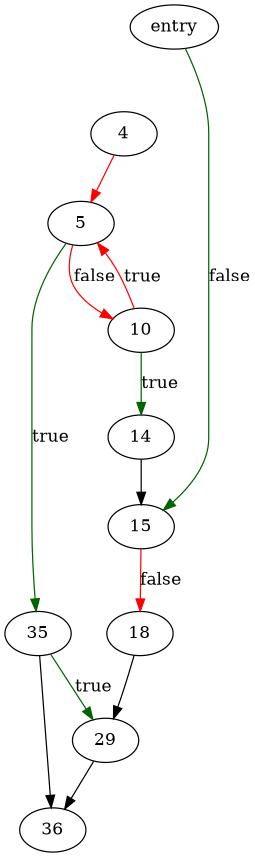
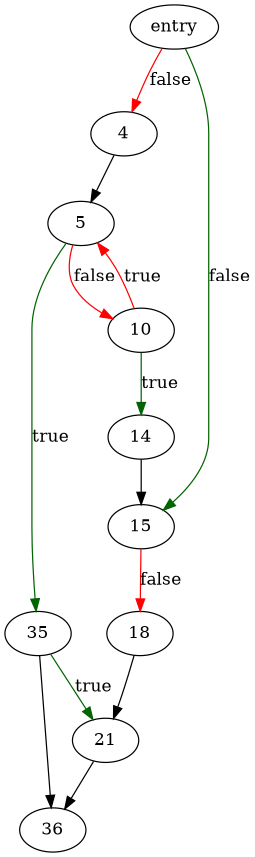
none -> (148, 74)
(105, 173) -> (105, 173)
(106, 740) -> (106, 740)
